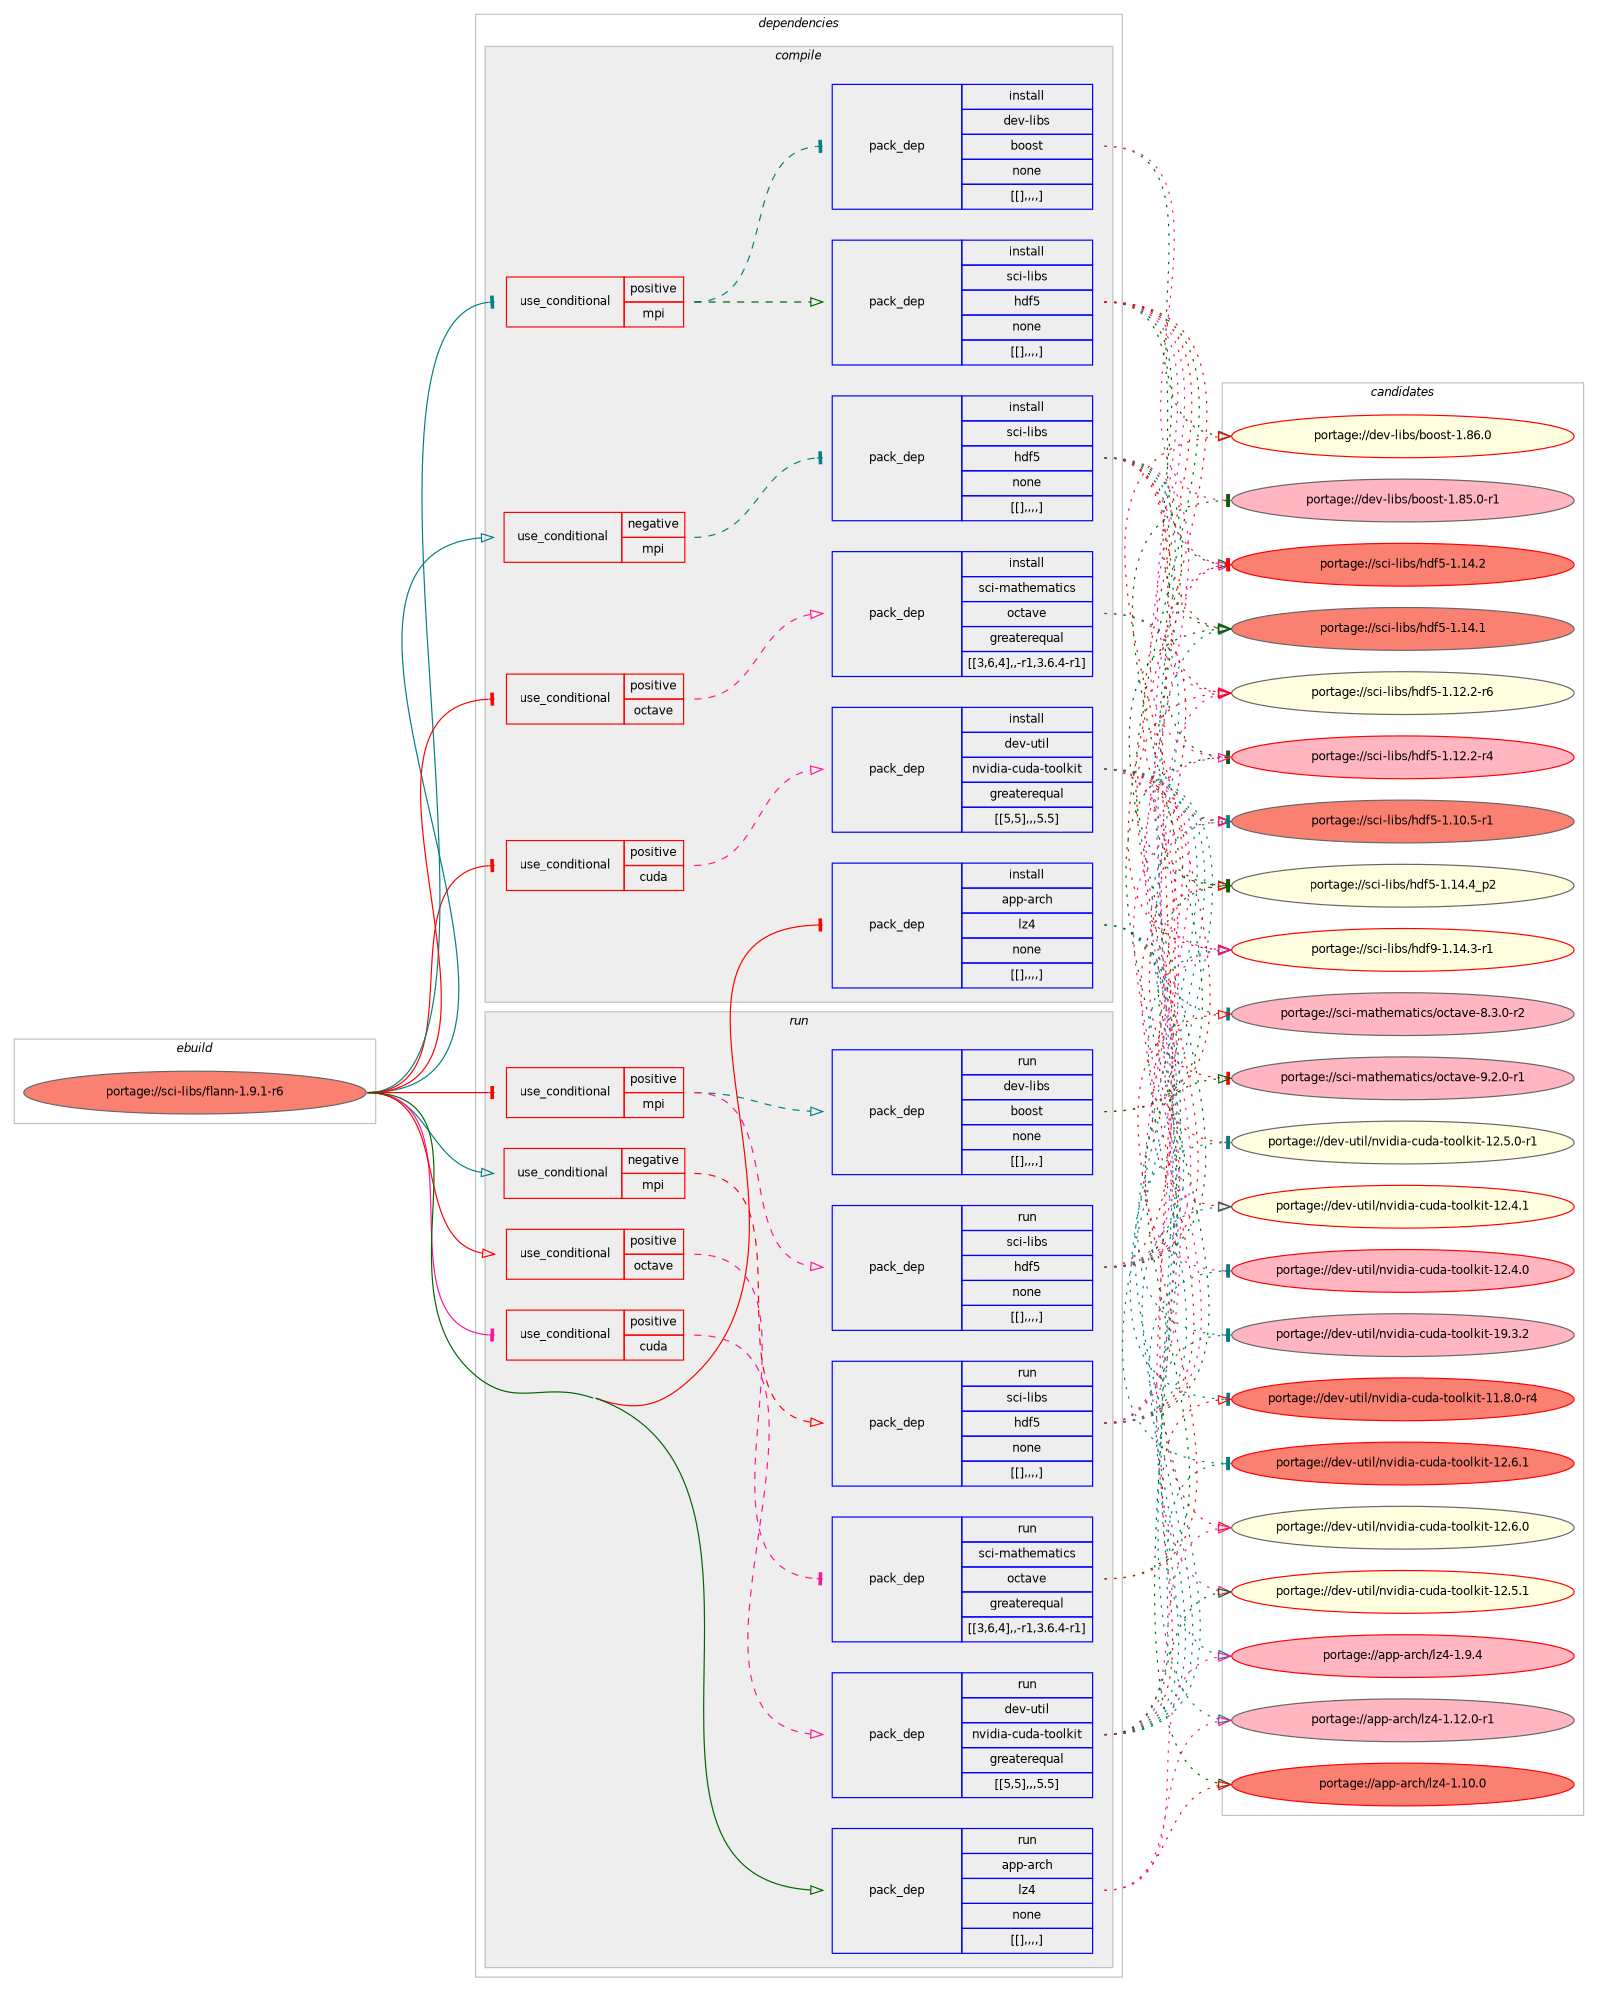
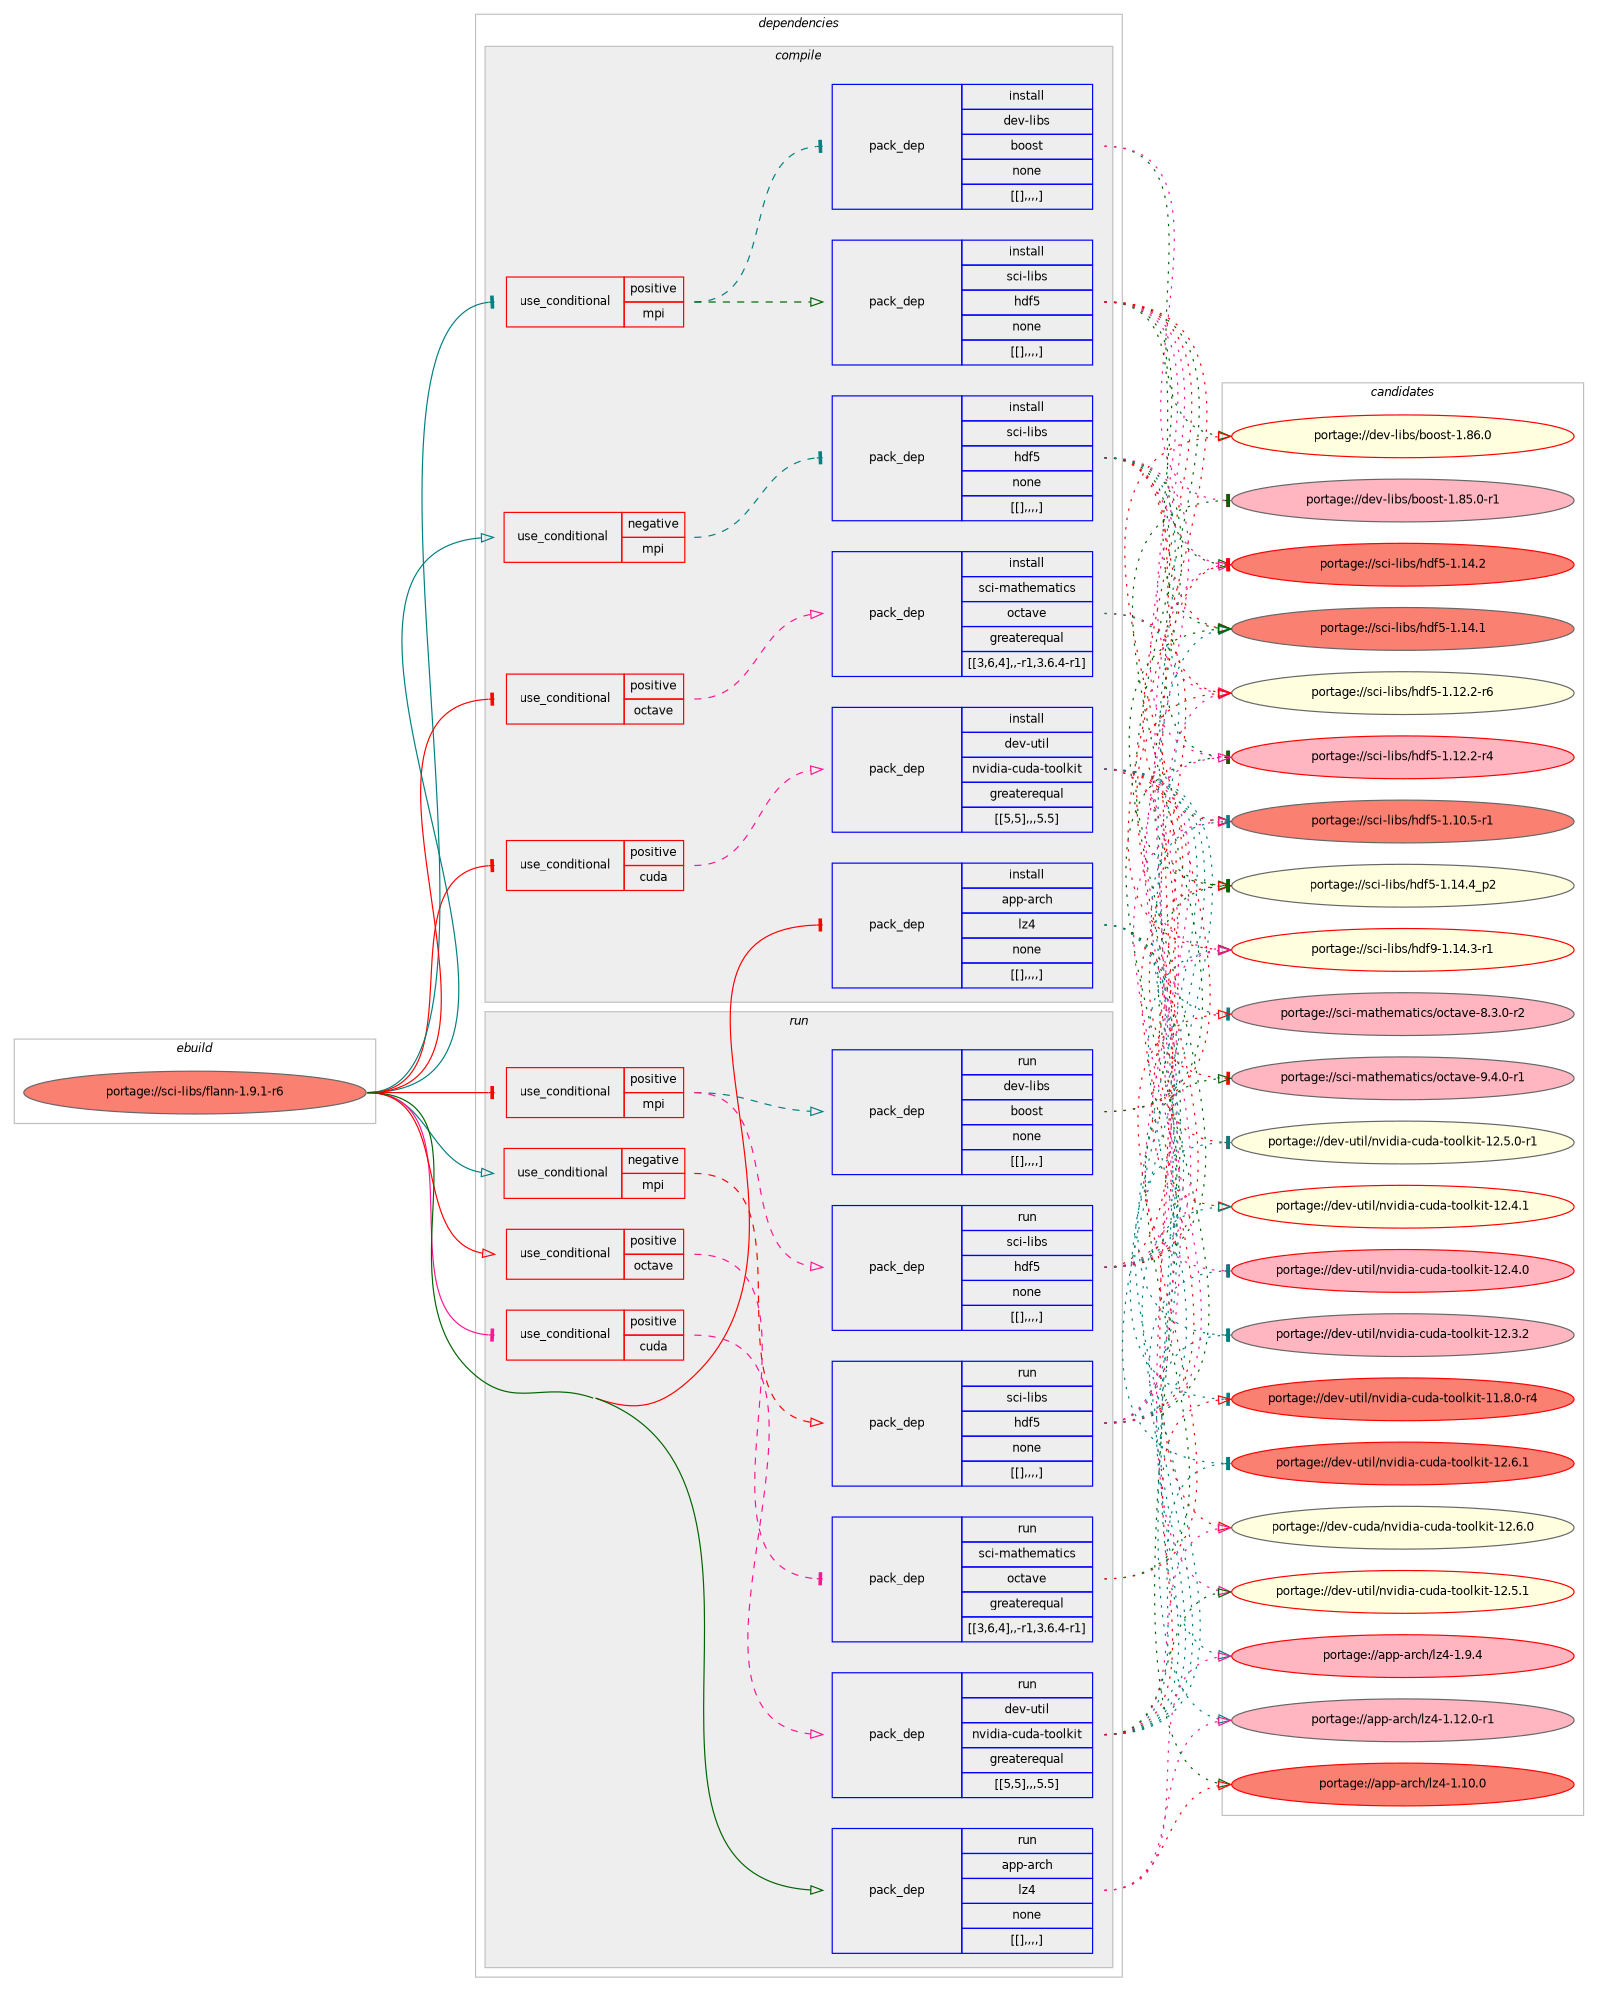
(1403, 1078) -> (1403, 1078)
(1403, 1335) -> (1403, 1335)
(1403, 1528) -> (1403, 1528)
